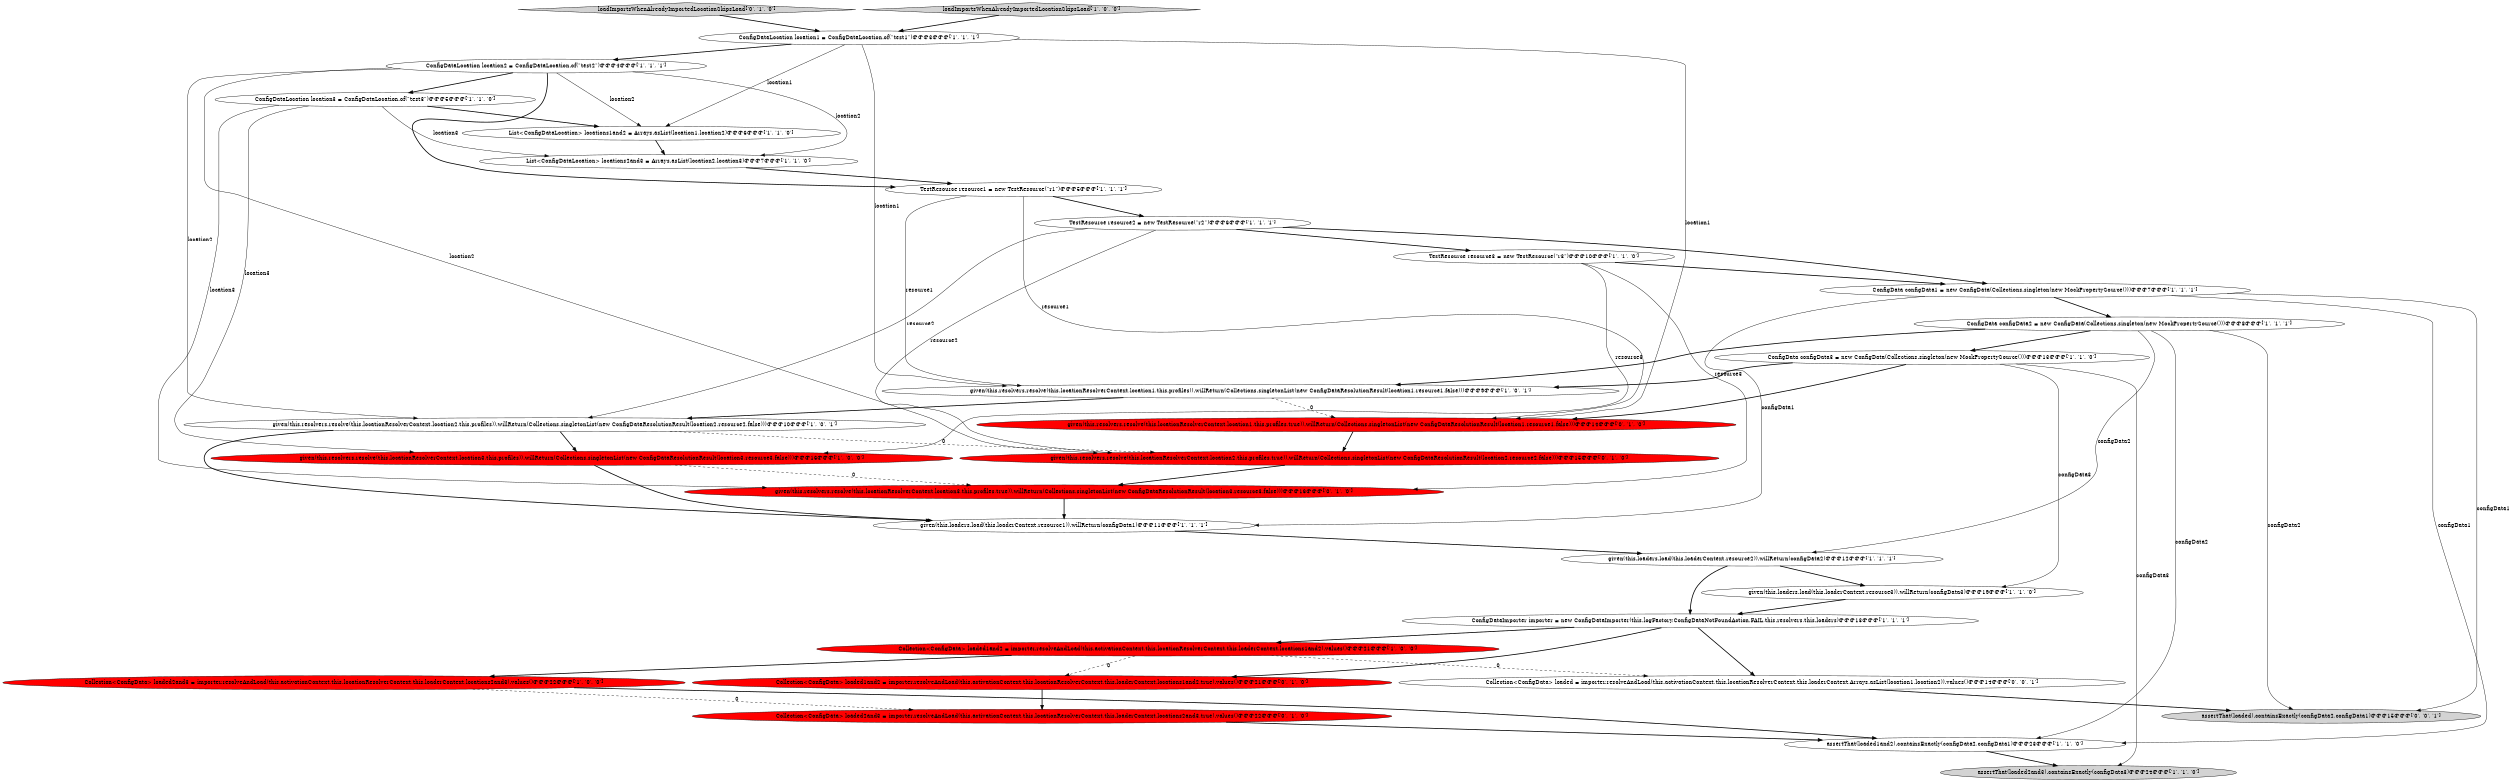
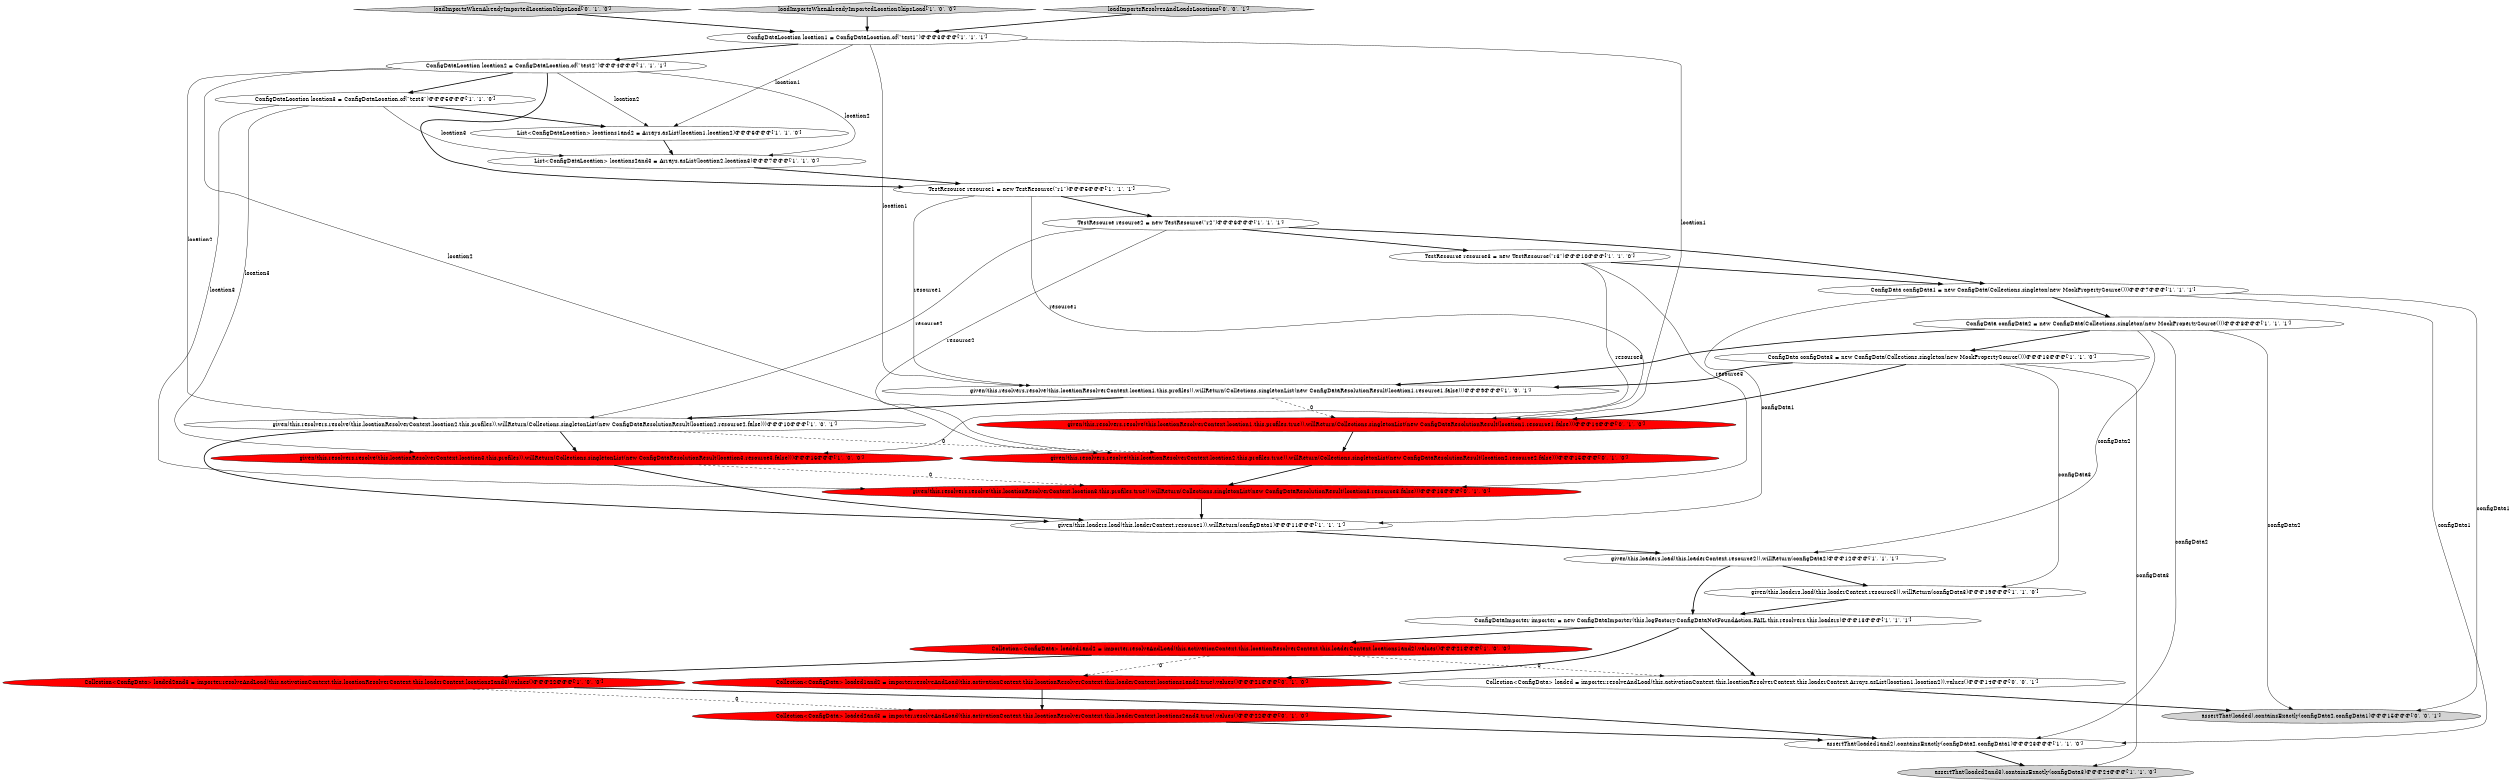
none -> (1179, 10)
